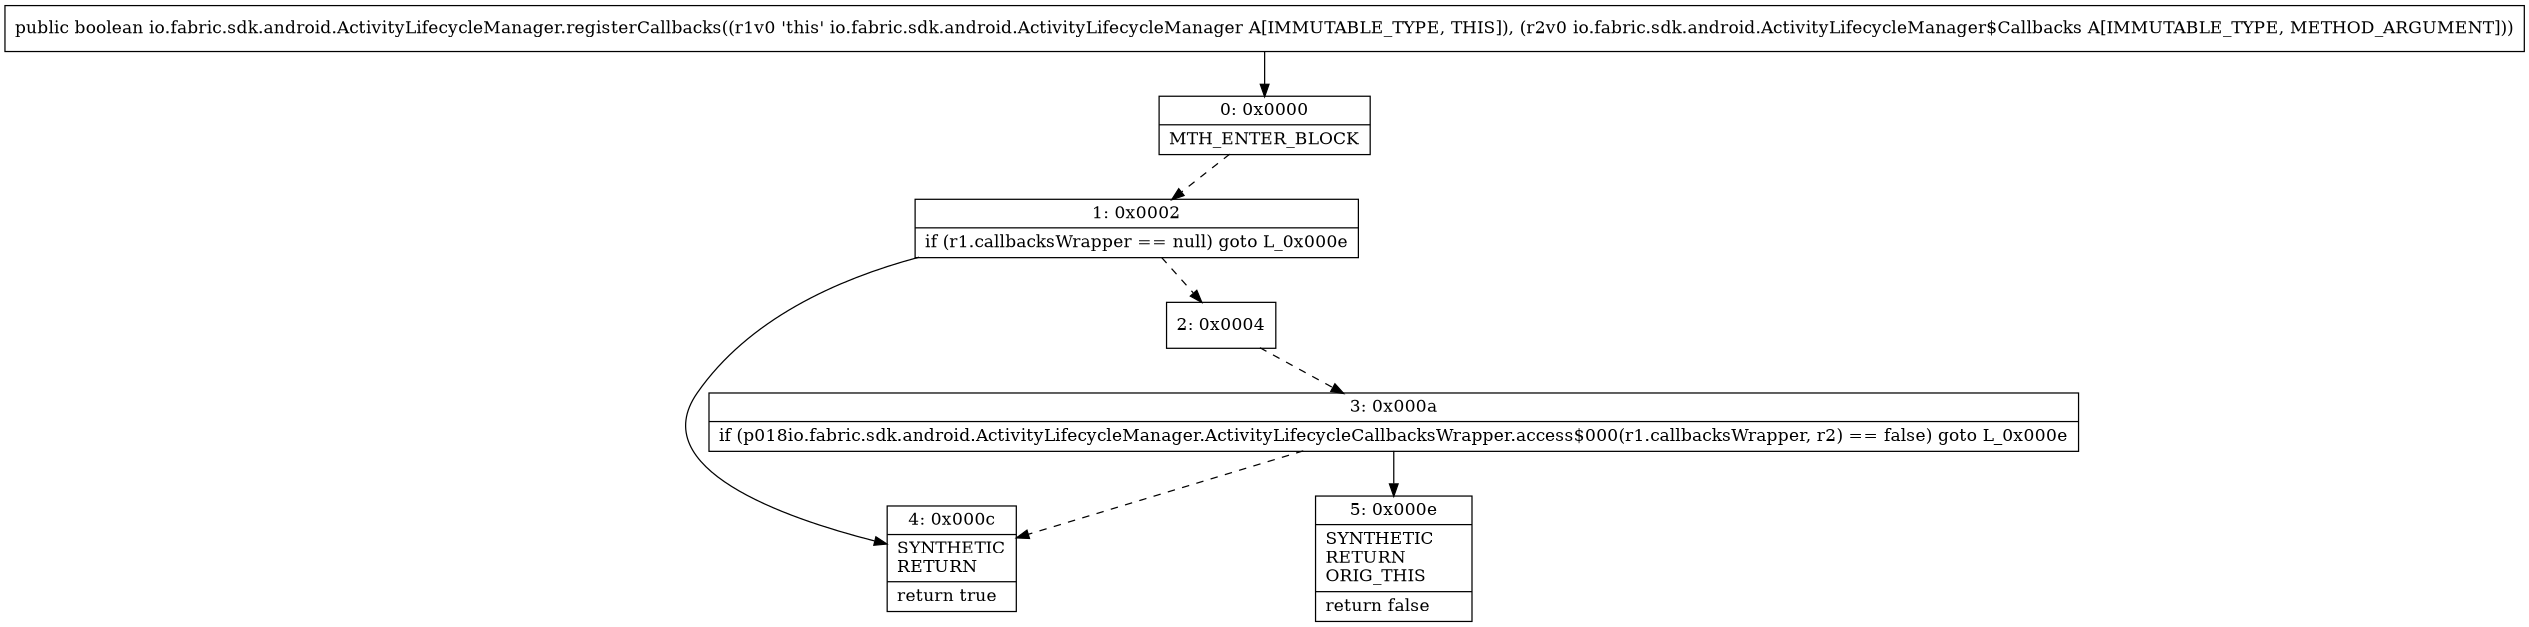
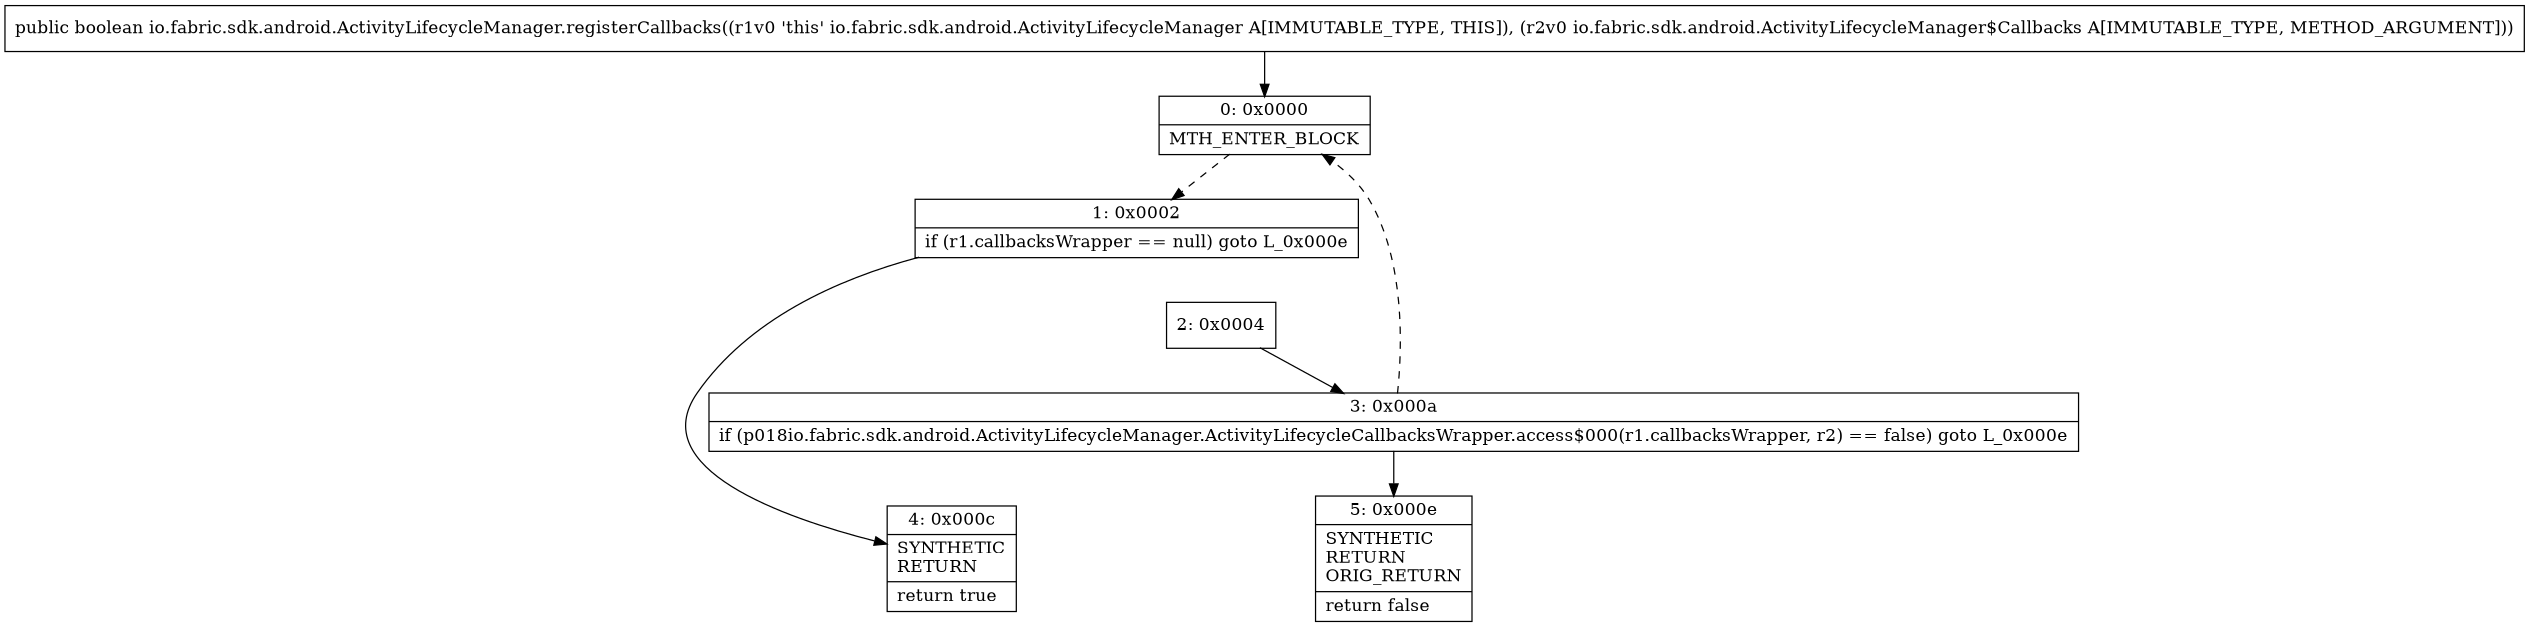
(1177, 275) -> none
(1296, 368) -> (1296, 368)
(1166, 493) -> (1394, 268)
(1376, 576) -> (1394, 576)
